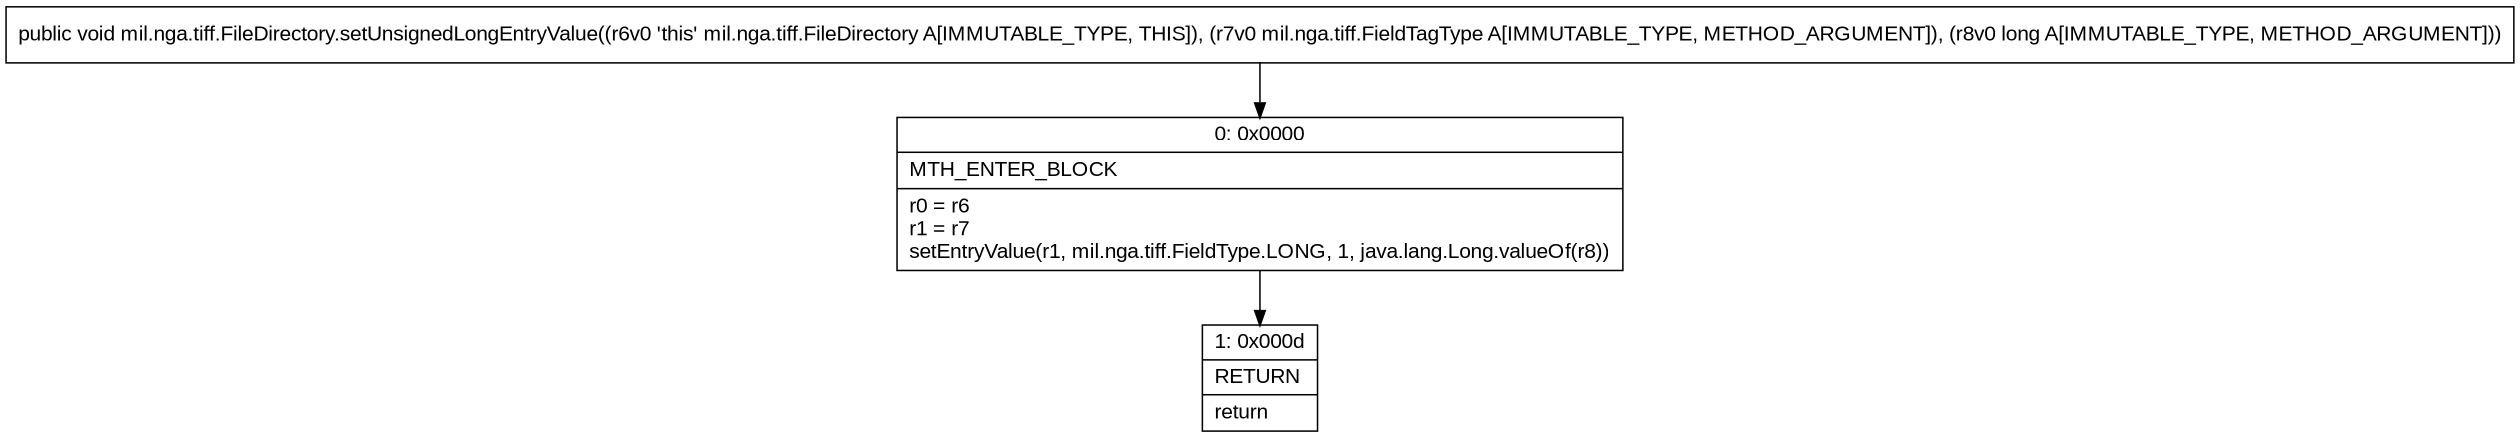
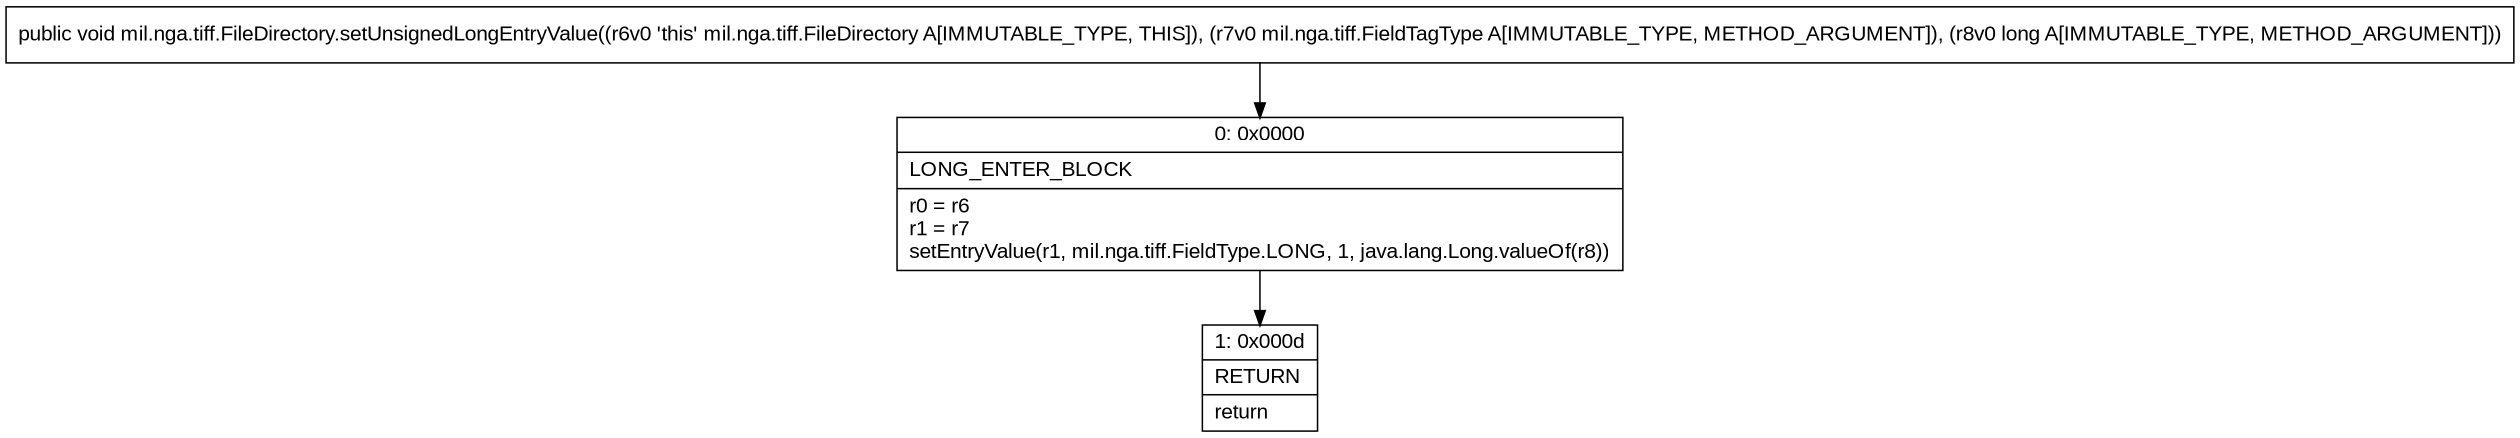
(1014, 170) -> (1021, 170)
